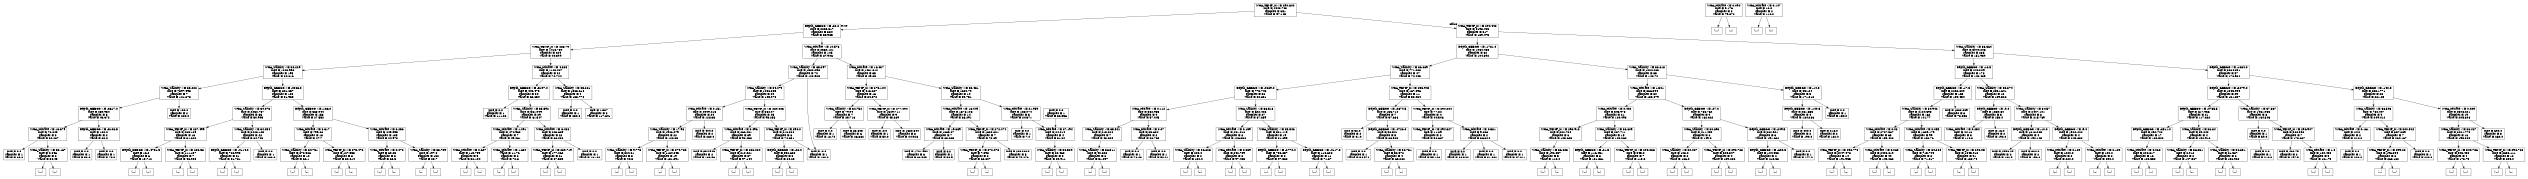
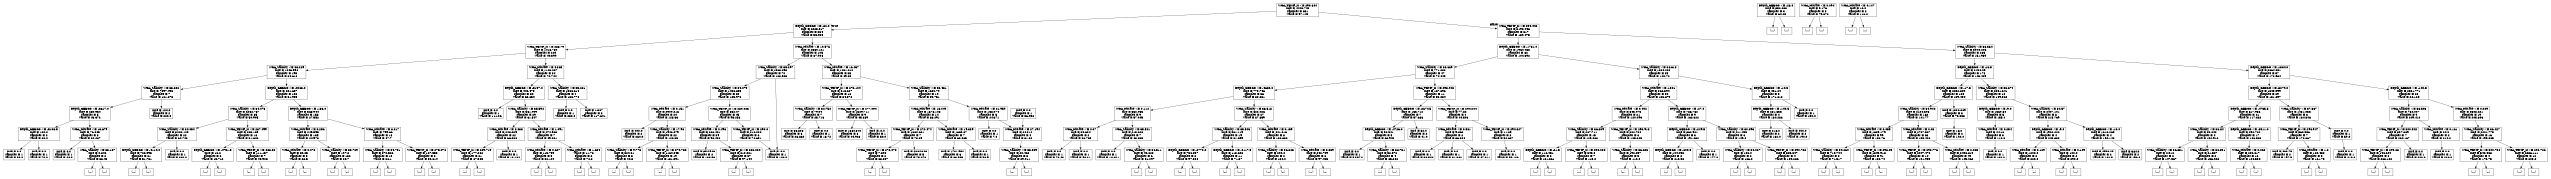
(1995, 123) -> (1954, 123)
(2493, 134) -> none
(784, 143) -> none
none -> (1108, 155)
none -> (1995, 155)
